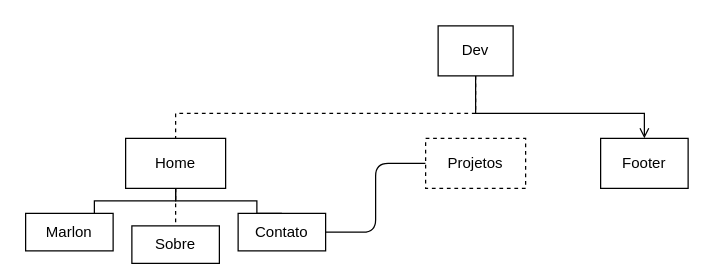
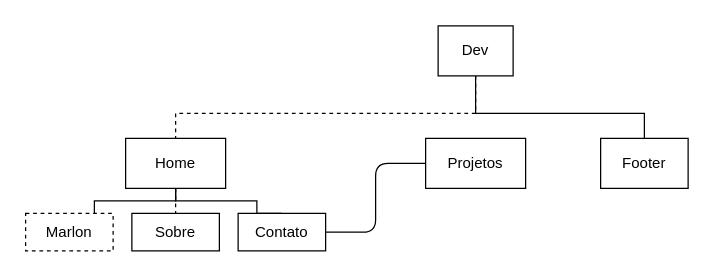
(644, 132) -> (644, 133)
(476, 163) -> (476, 163)
(69, 232) -> (69, 232)
(176, 244) -> (176, 232)
